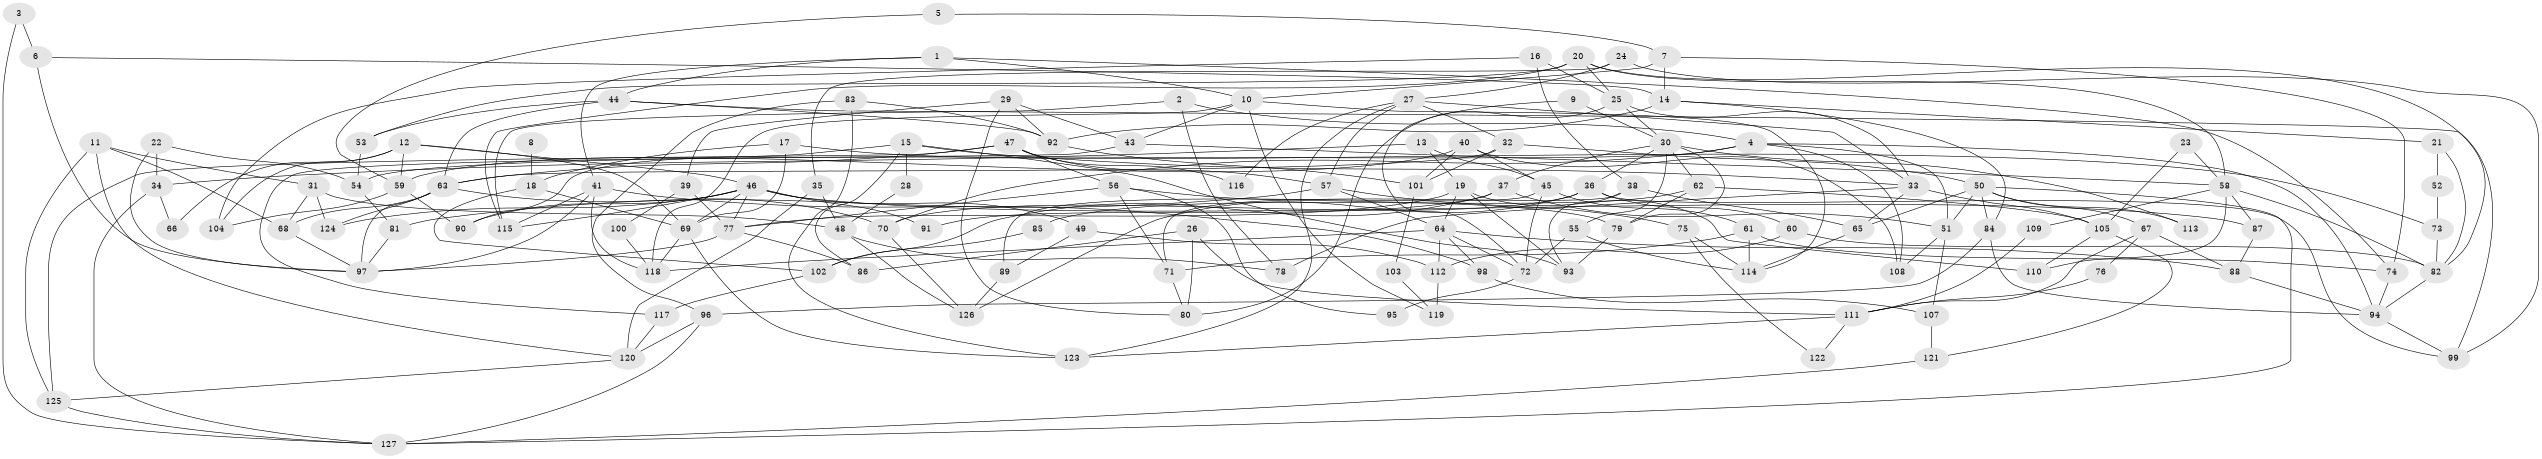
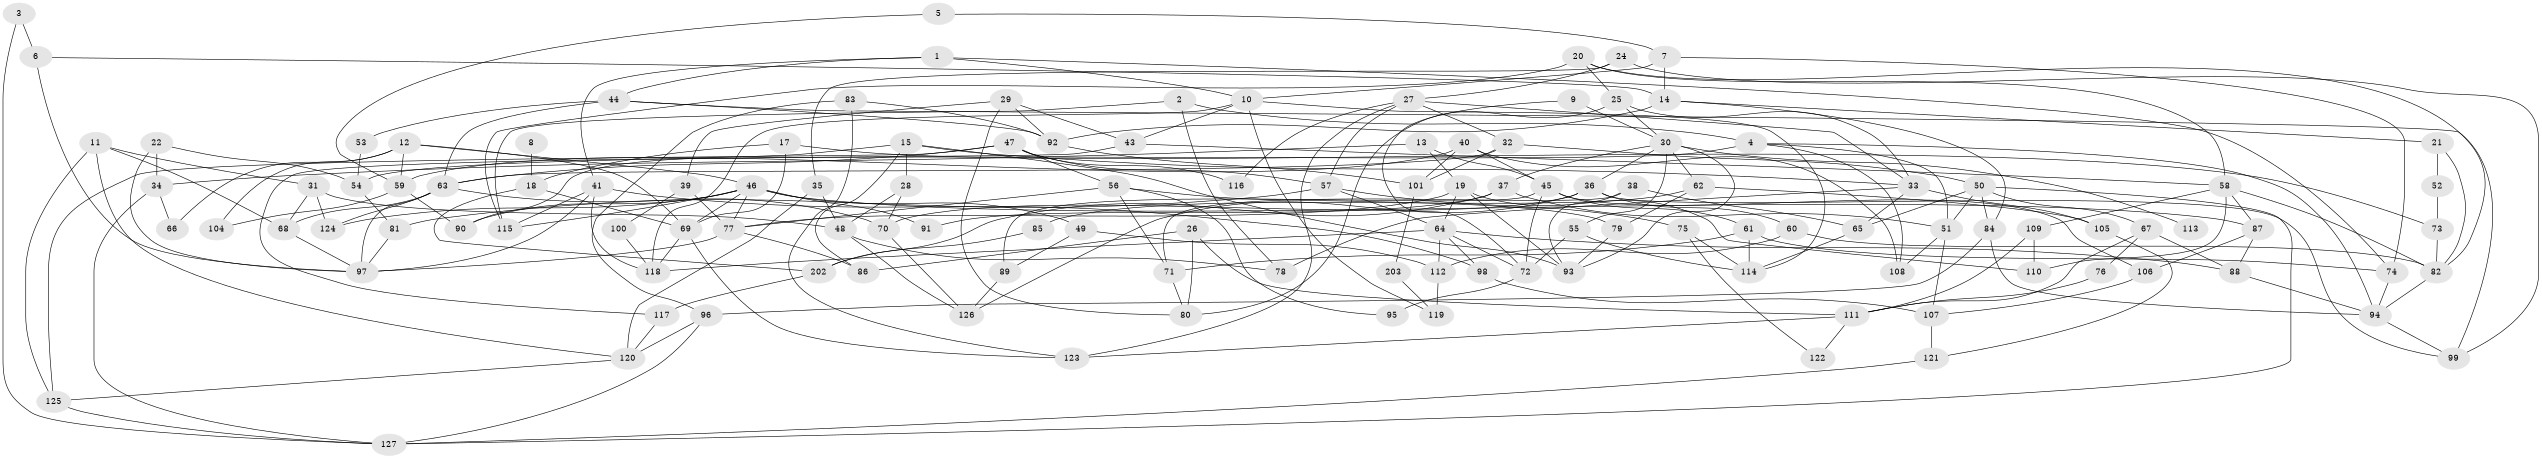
(1535, 57) -> none
(1088, 83) -> none
(2186, 143) -> none
(1249, 162) -> (895, 208)
(1723, 193) -> (1652, 226)
(2085, 207) -> none
(2069, 250) -> (2034, 251)
(819, 272) -> (819, 272)
(1394, 272) -> (1394, 272)
none -> (2145, 272)
